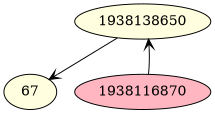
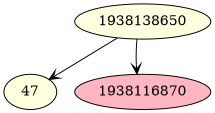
(149, 61) -> (136, 52)
(30, 92) -> (30, 92)
